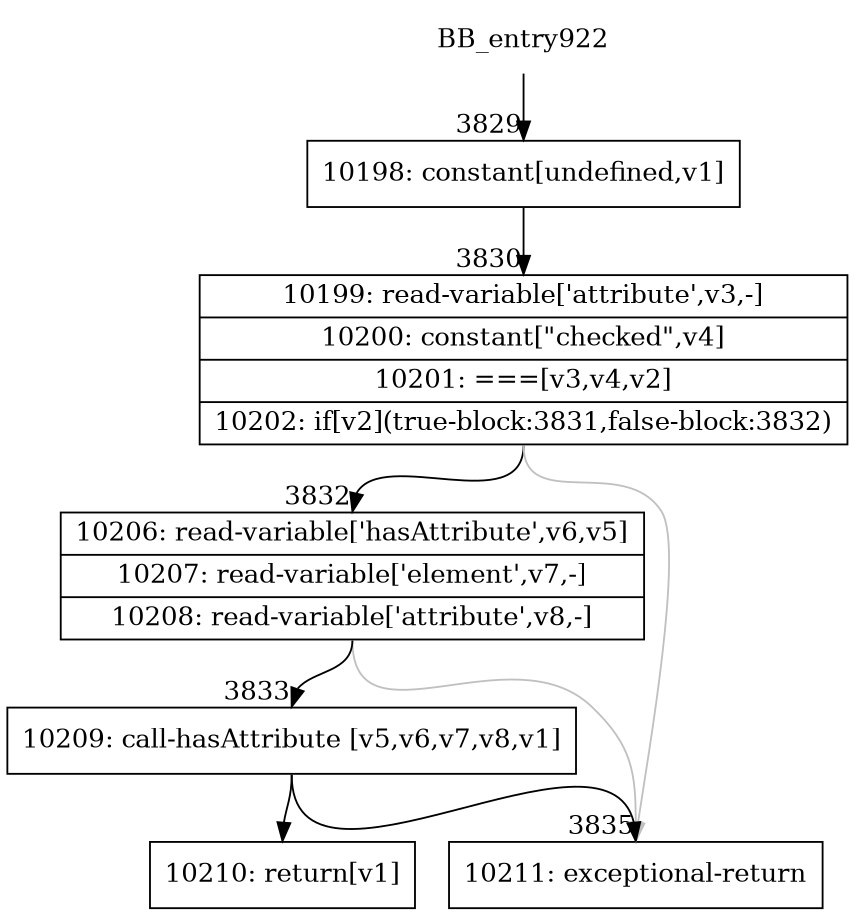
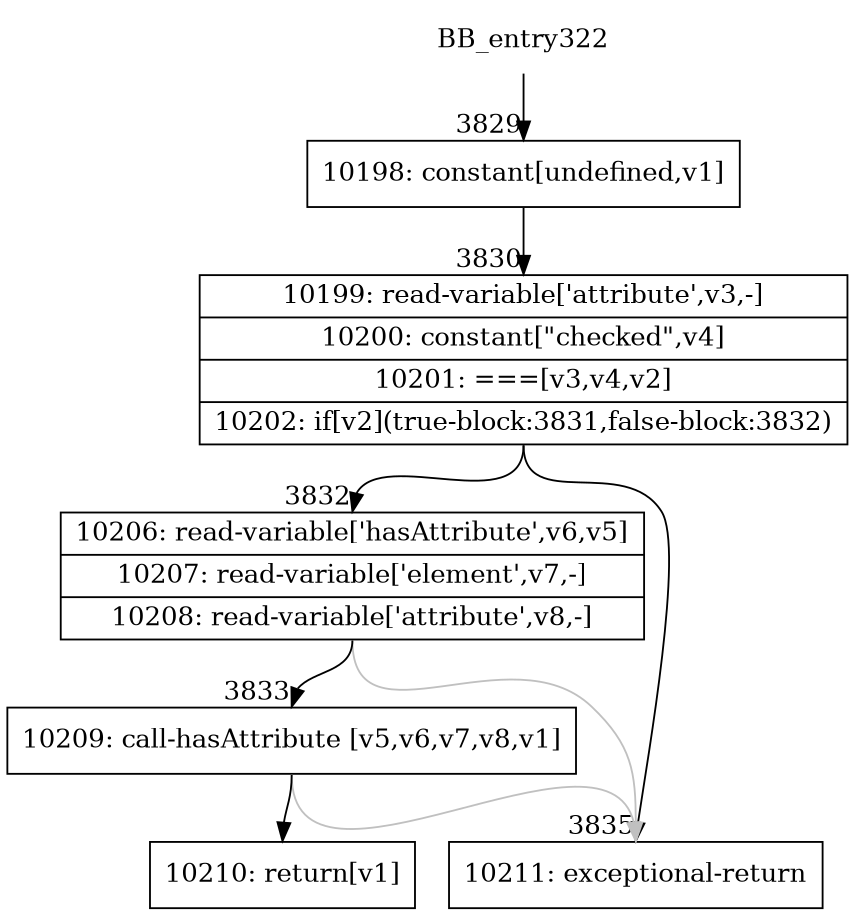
(524, 40) -> (524, 40)
(668, 583) -> (668, 583)
(455, 810) -> (455, 810)
